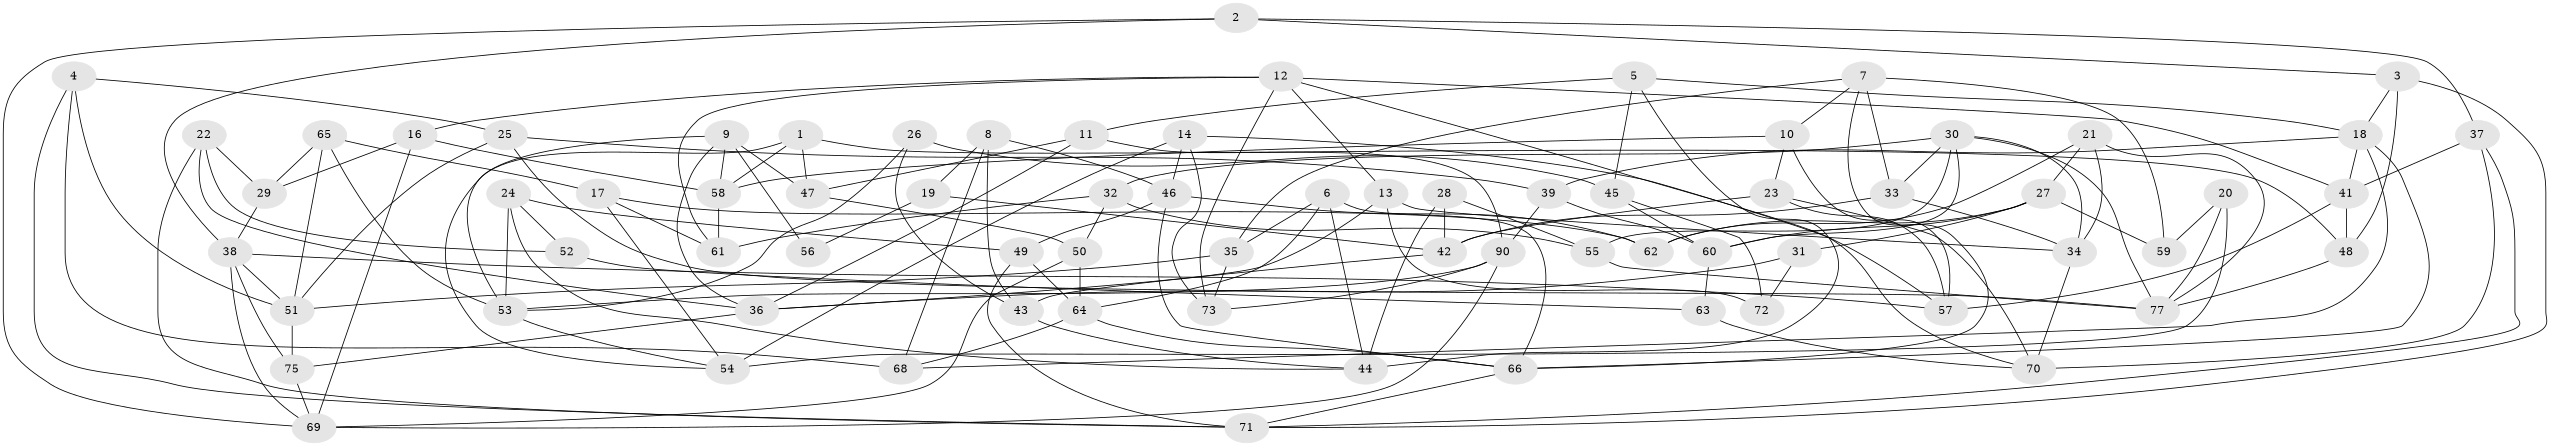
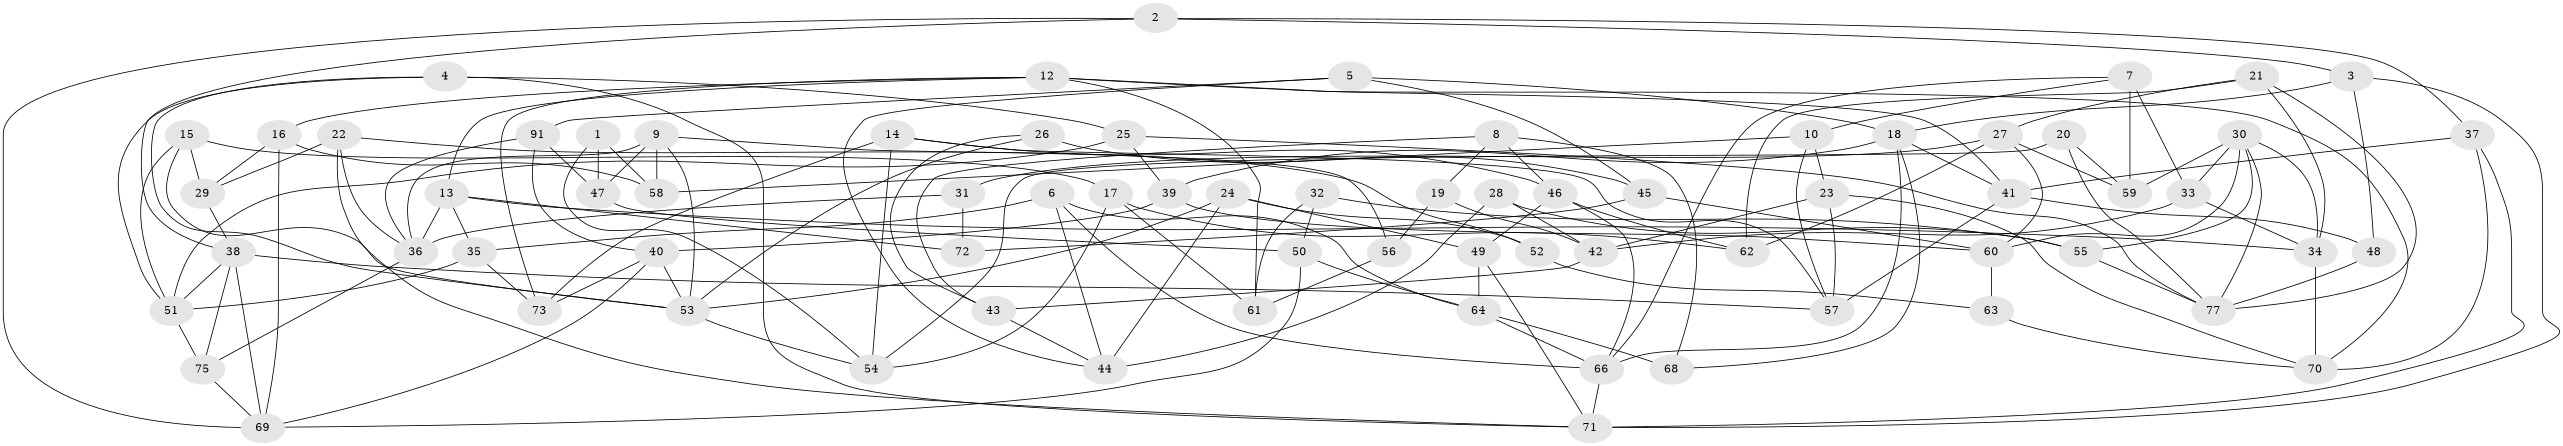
(1525, 120) -> (461, 223)
(325, 135) -> (187, 135)
(1087, 135) -> (538, 135)
(1590, 150) -> none
(1528, 155) -> (2189, 162)
(719, 220) -> (1322, 282)
(1503, 252) -> (657, 252)
(371, 348) -> (171, 216)
